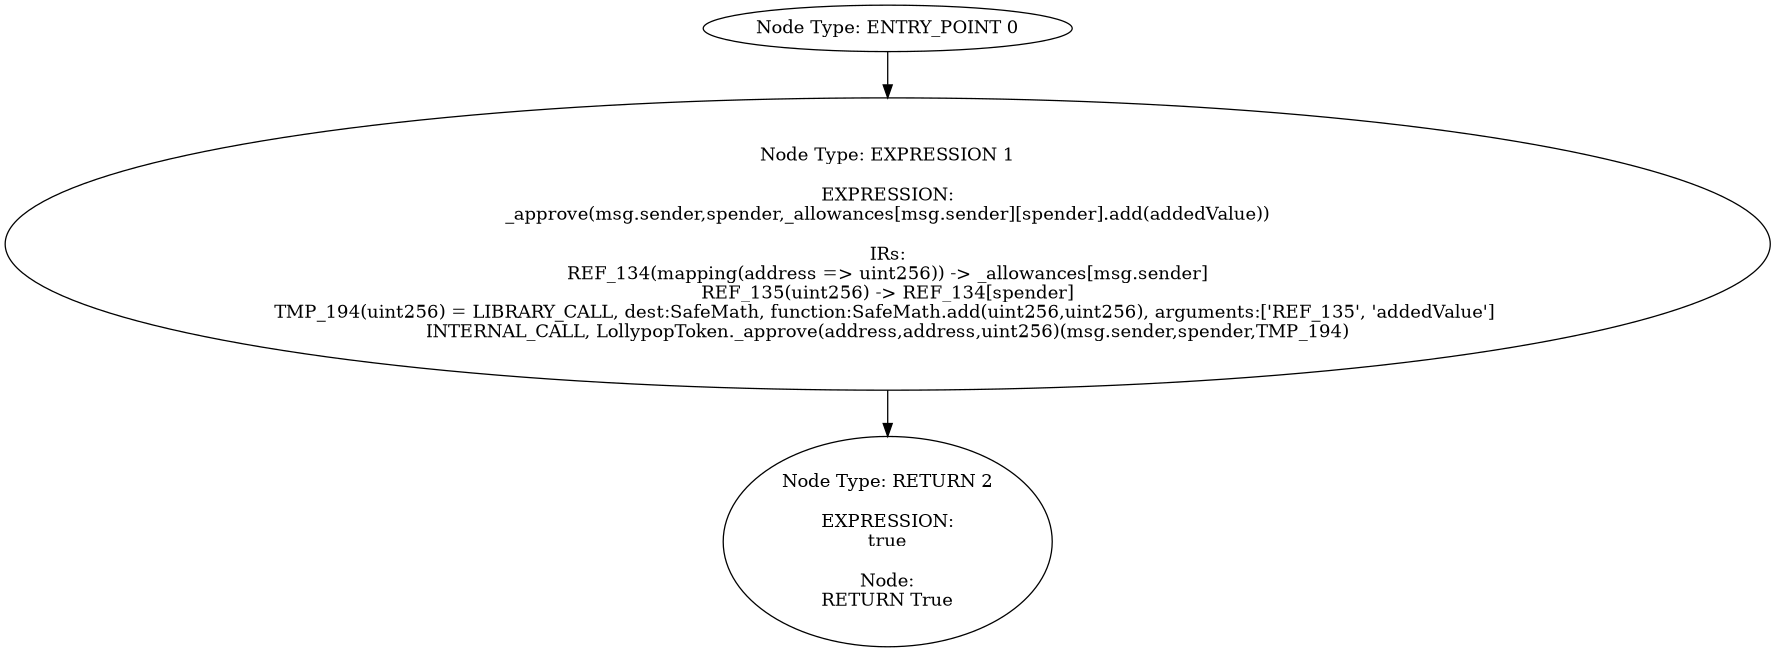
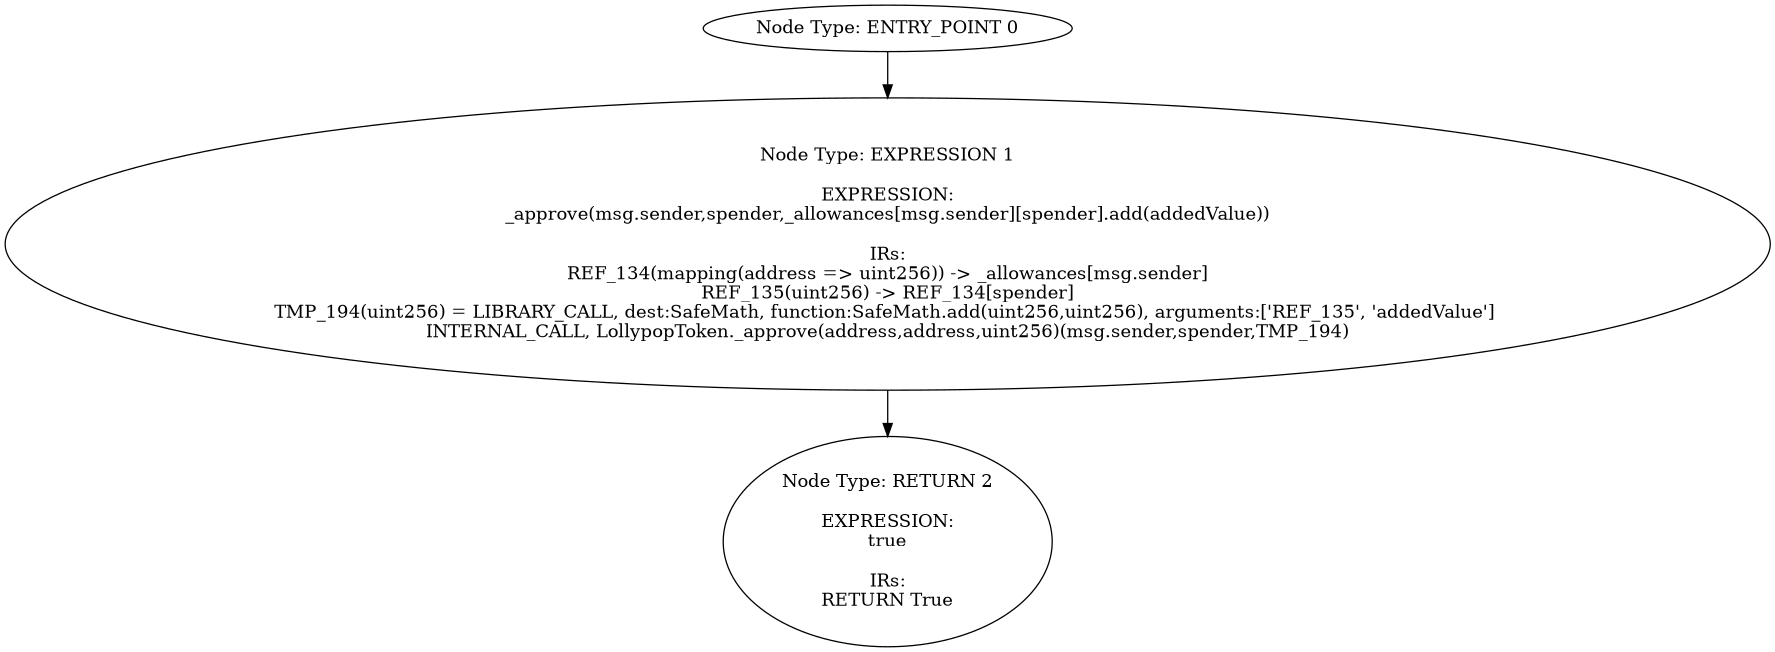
(888, 542) -> (888, 542)
